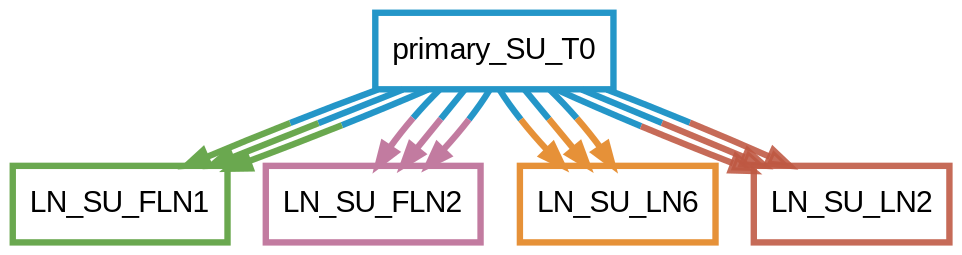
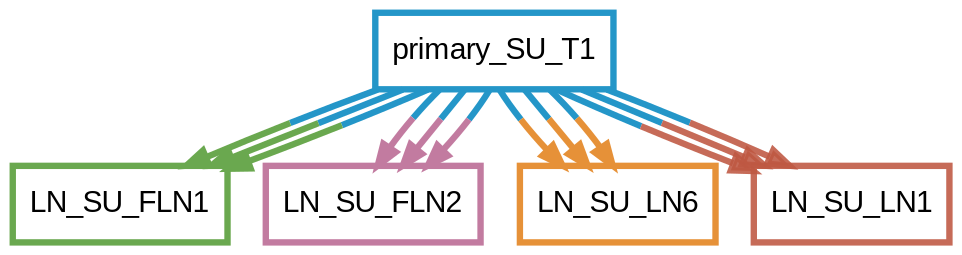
(494, 51) -> (494, 51)
(852, 204) -> (852, 204)
